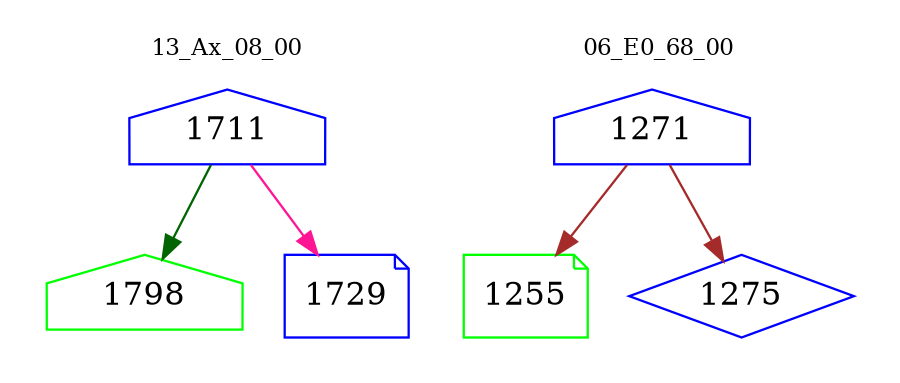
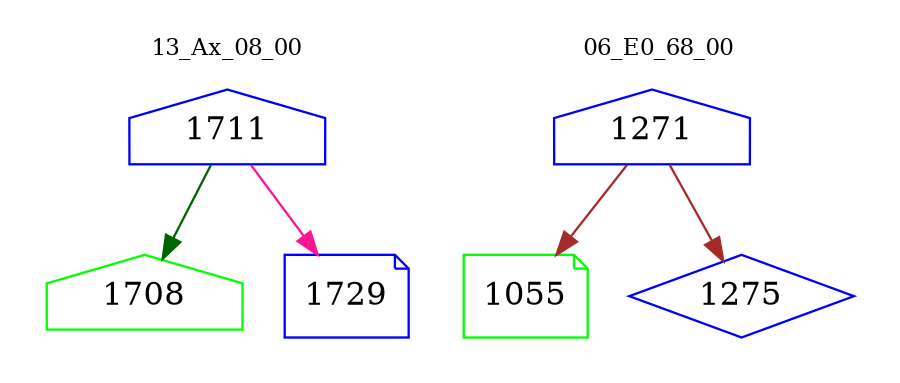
(145, 296) -> (145, 296)
(526, 296) -> (526, 296)
